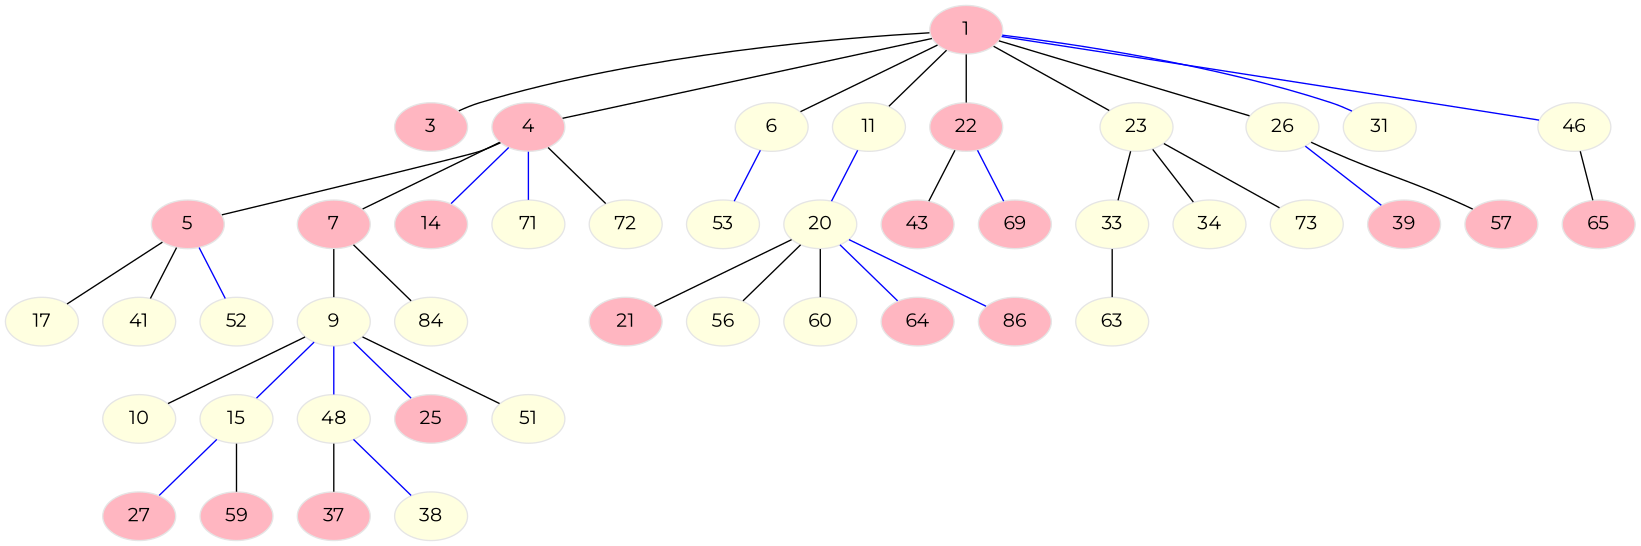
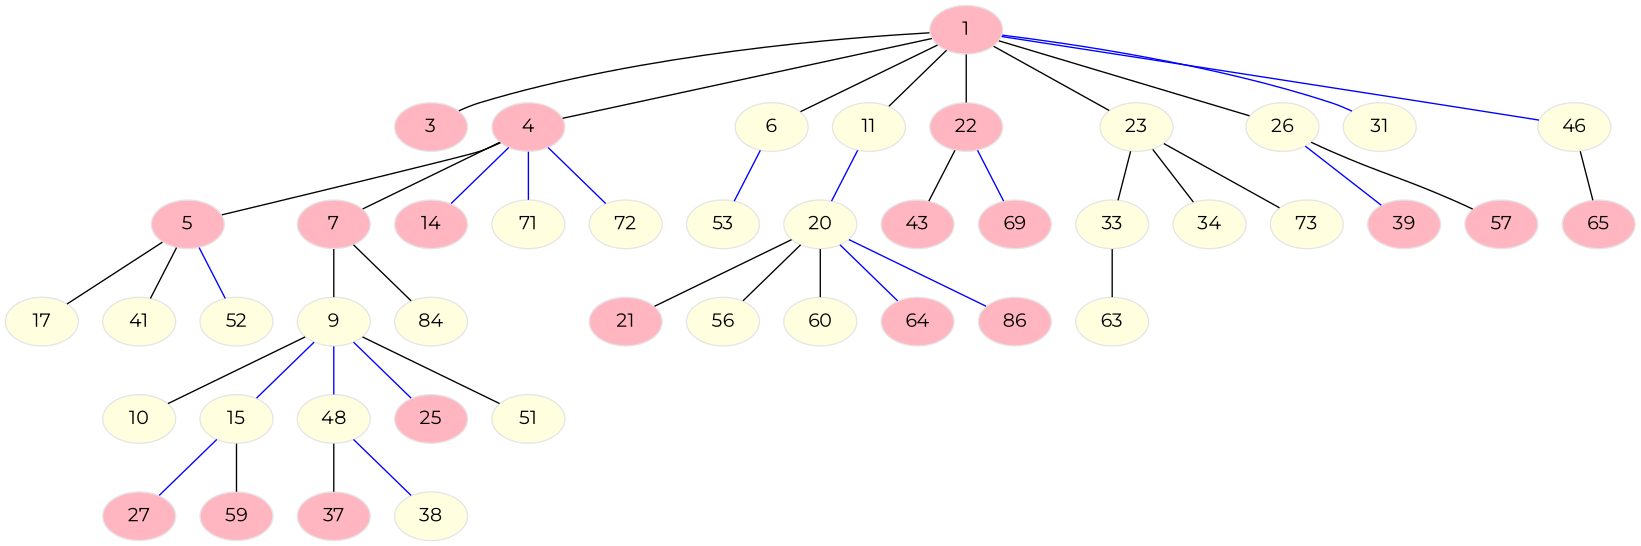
(577, 176) -> (577, 176)
